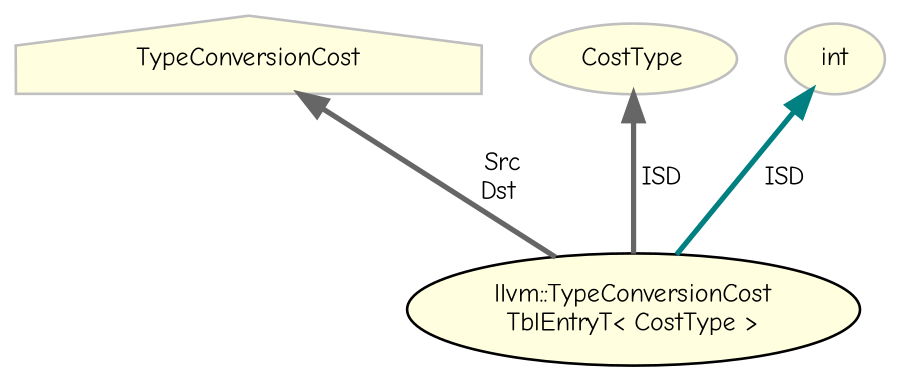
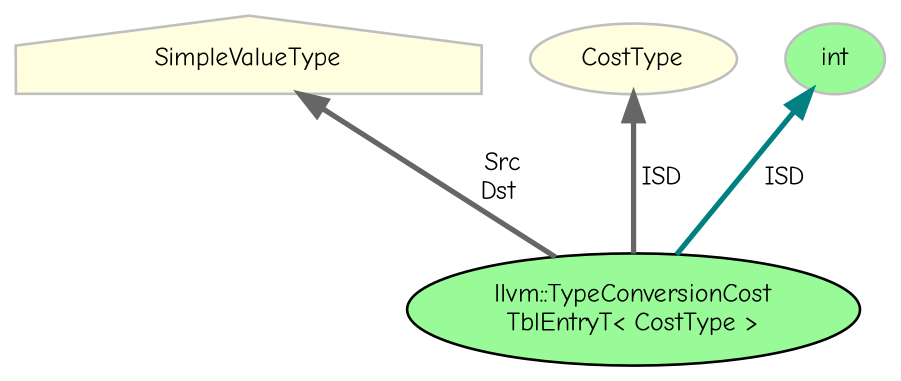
(249, 59) -> (249, 59)
(835, 59) -> (835, 59)
(634, 309) -> (634, 309)
